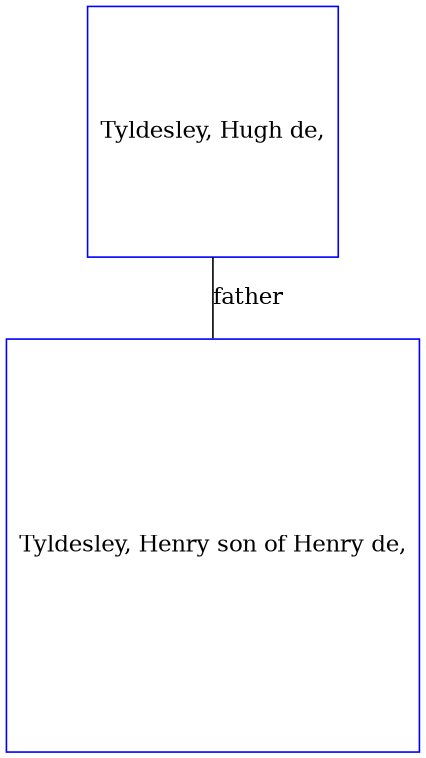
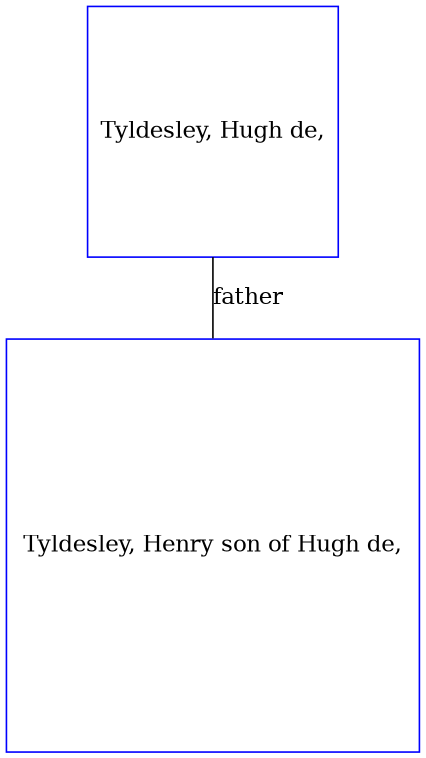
(213, 546) -> (213, 546)
